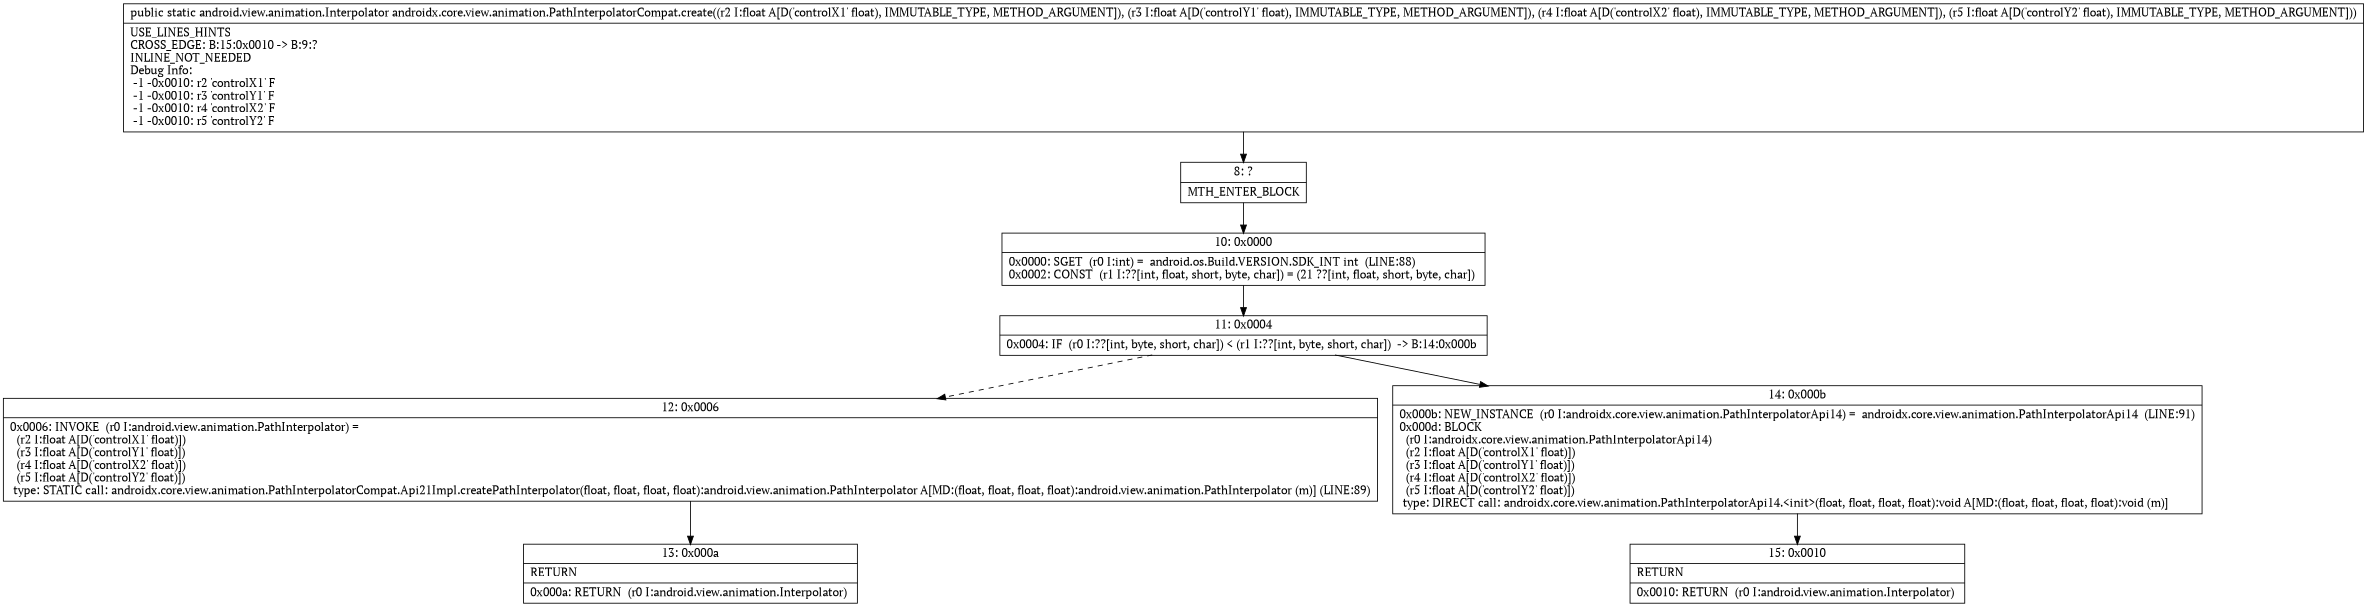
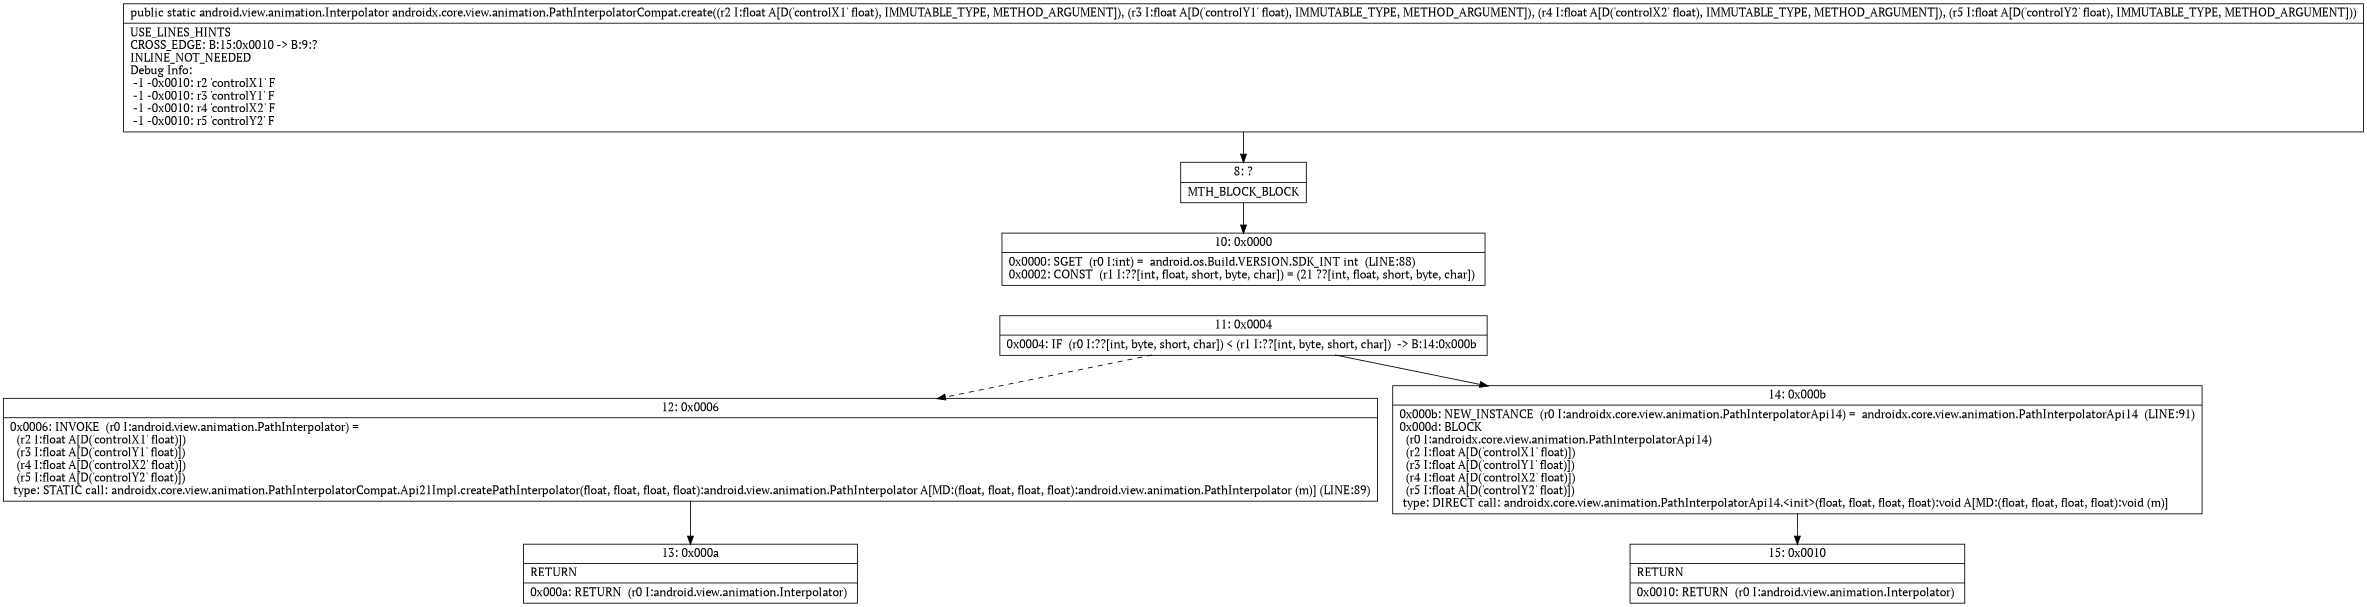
(1244, 192) -> (1244, 192)
(1244, 296) -> none
